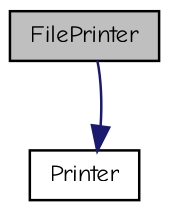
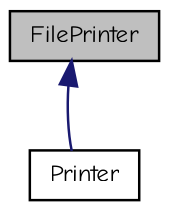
(101, 93) -> (68, 118)
